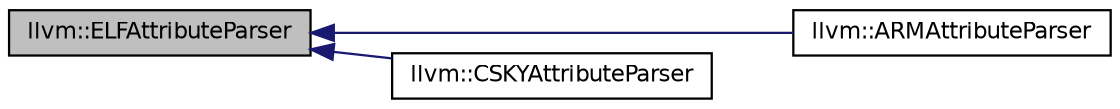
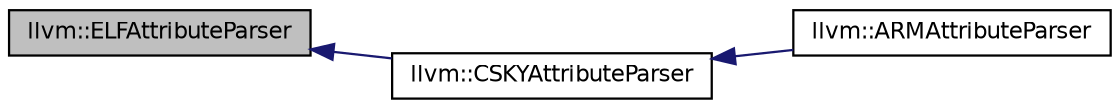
(564, 33) -> (764, 53)
